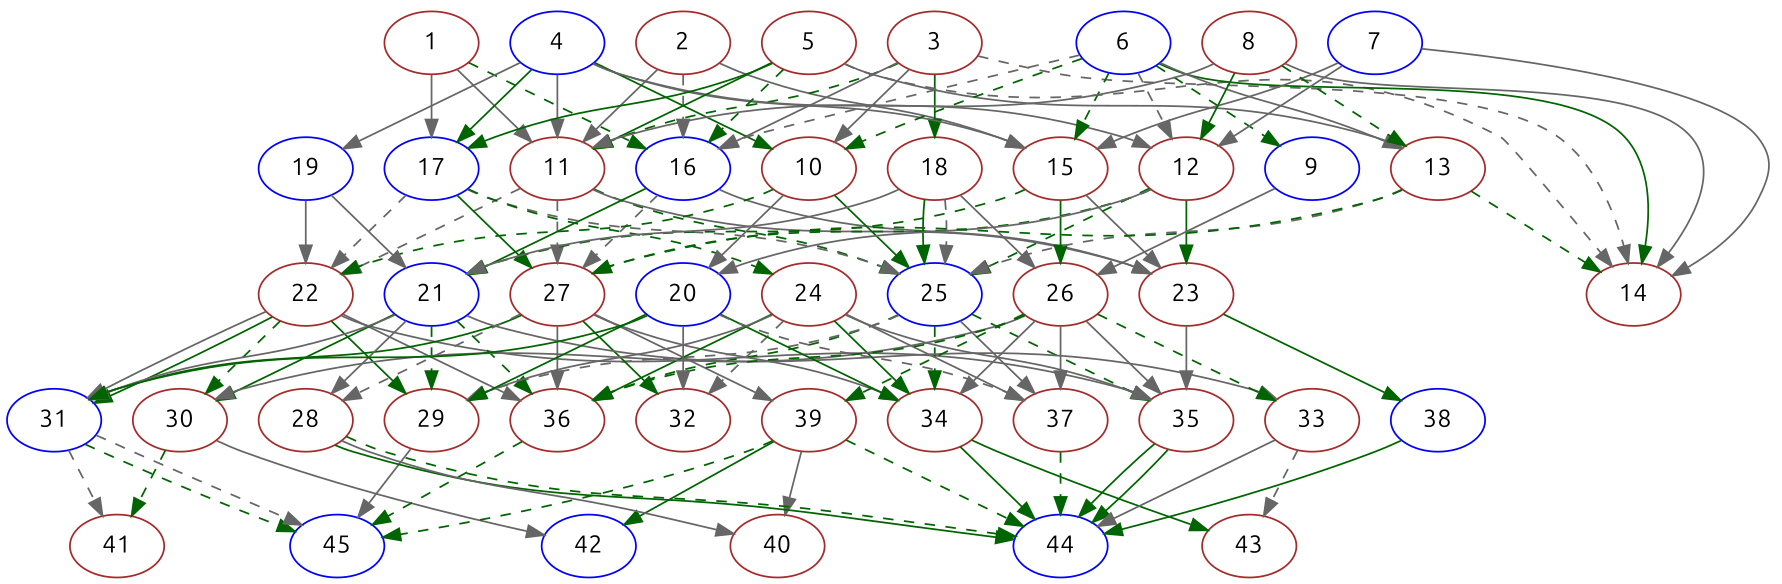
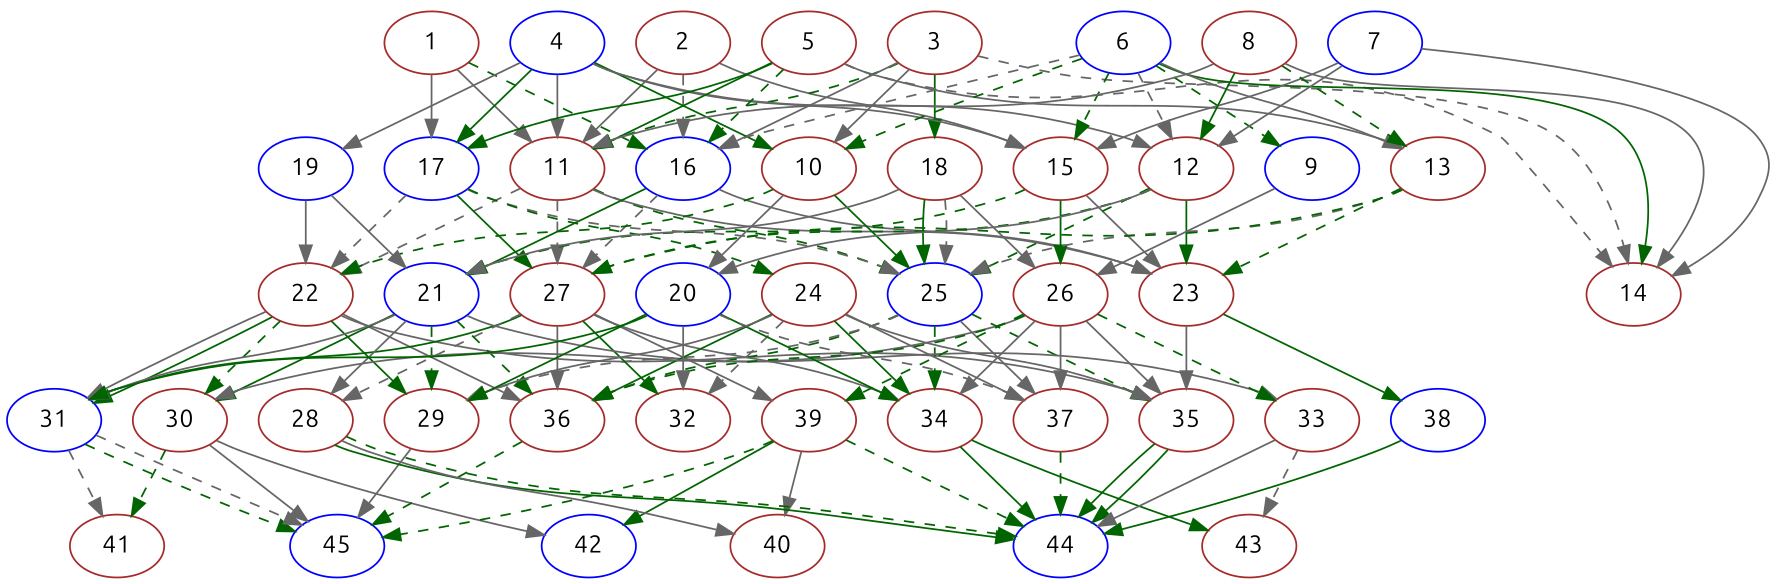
(1528, 227) -> (1320, 228)
none -> (252, 478)
